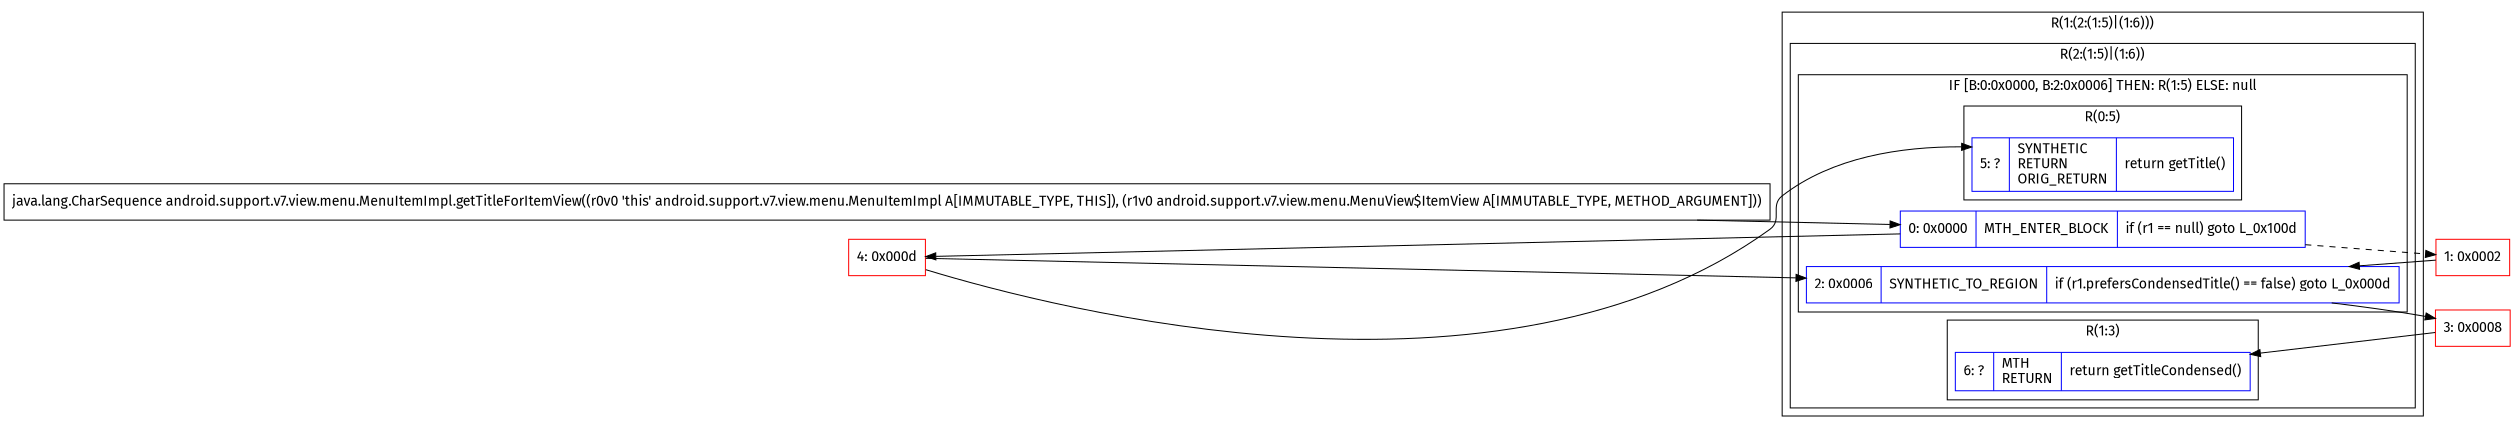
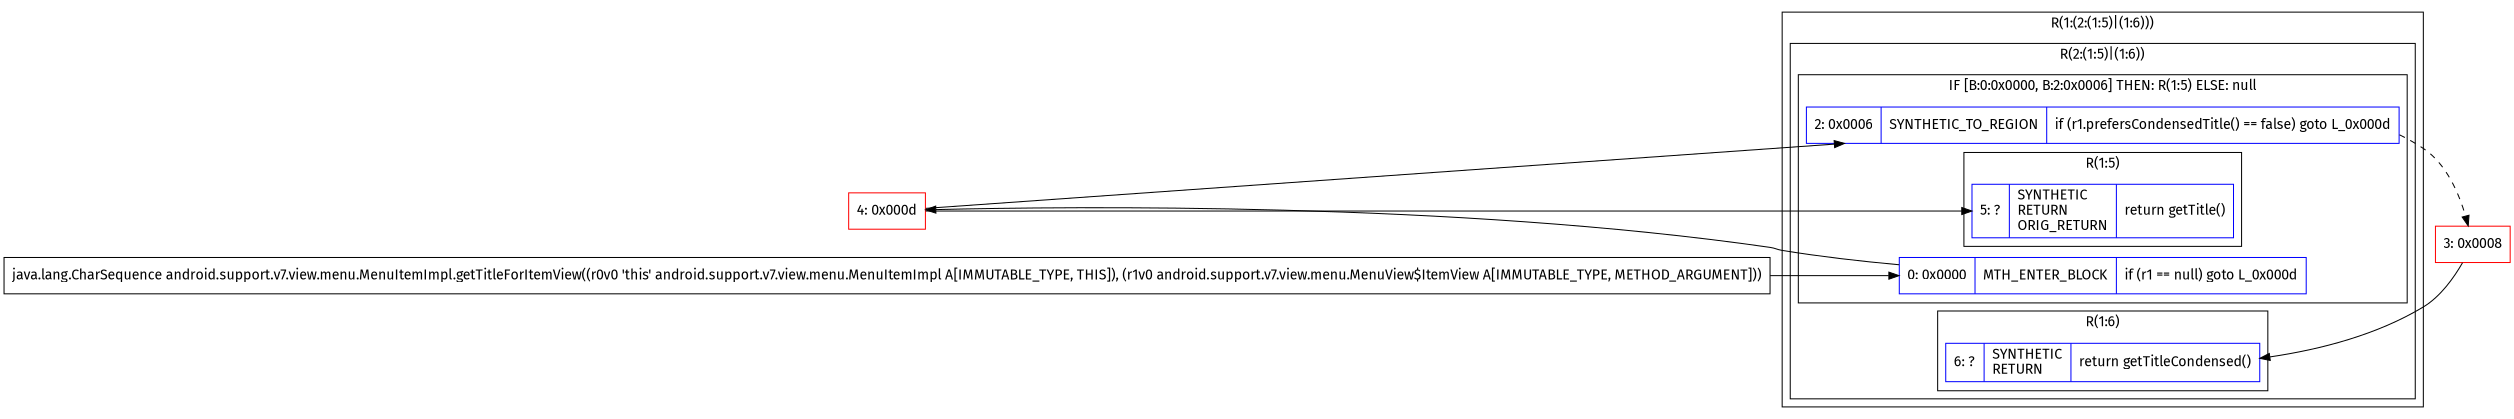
(2103, 118) -> (2103, 164)
(2211, 229) -> (2211, 275)
(2473, 257) -> none
(2355, 306) -> (2442, 167)
(2103, 332) -> (2103, 323)
(2016, 364) -> (2028, 354)
